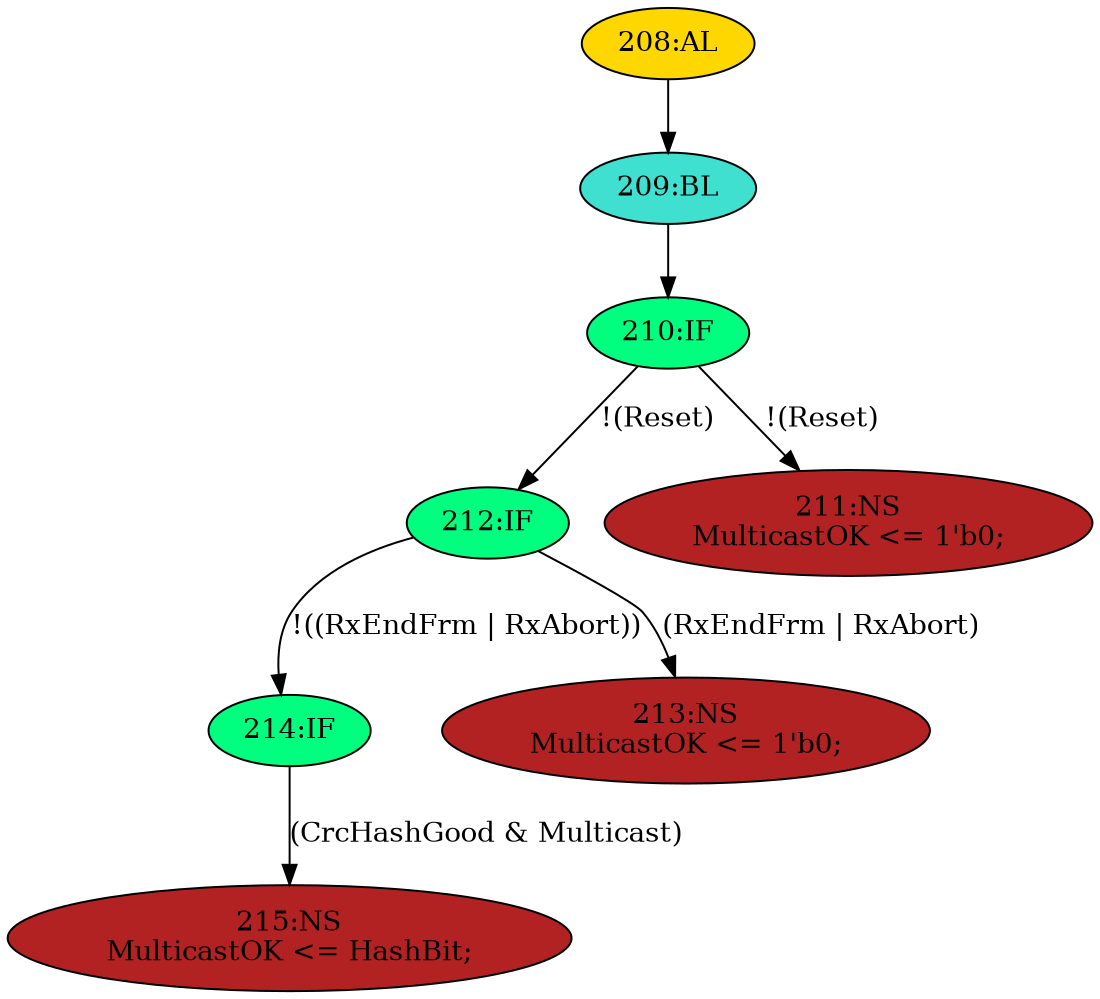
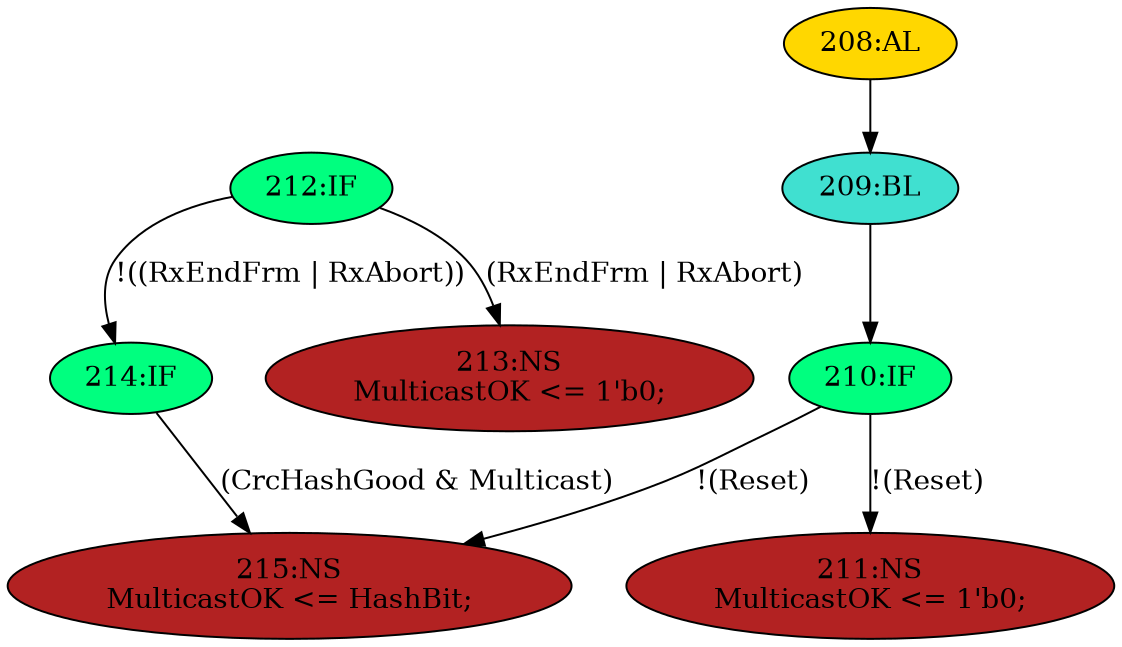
(585, 421) -> (657, 484)
